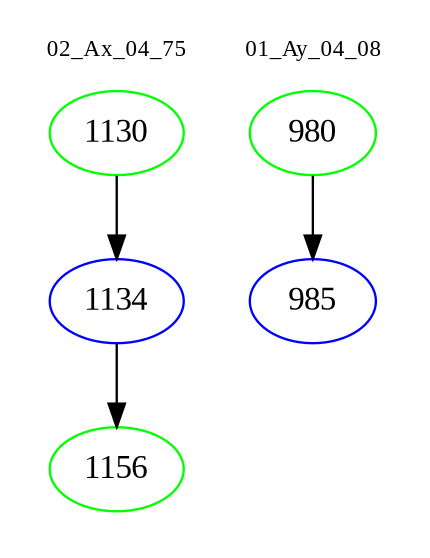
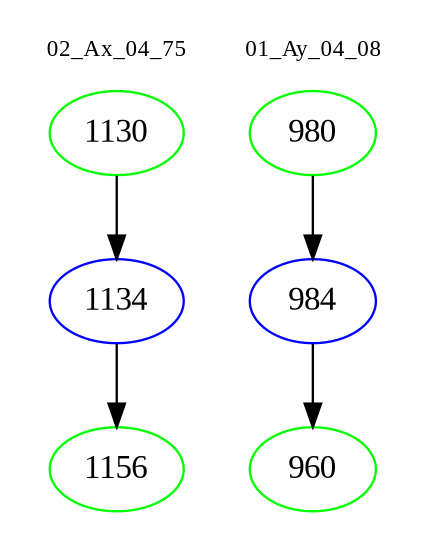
(313, 301) -> (313, 301)
none -> (313, 469)
